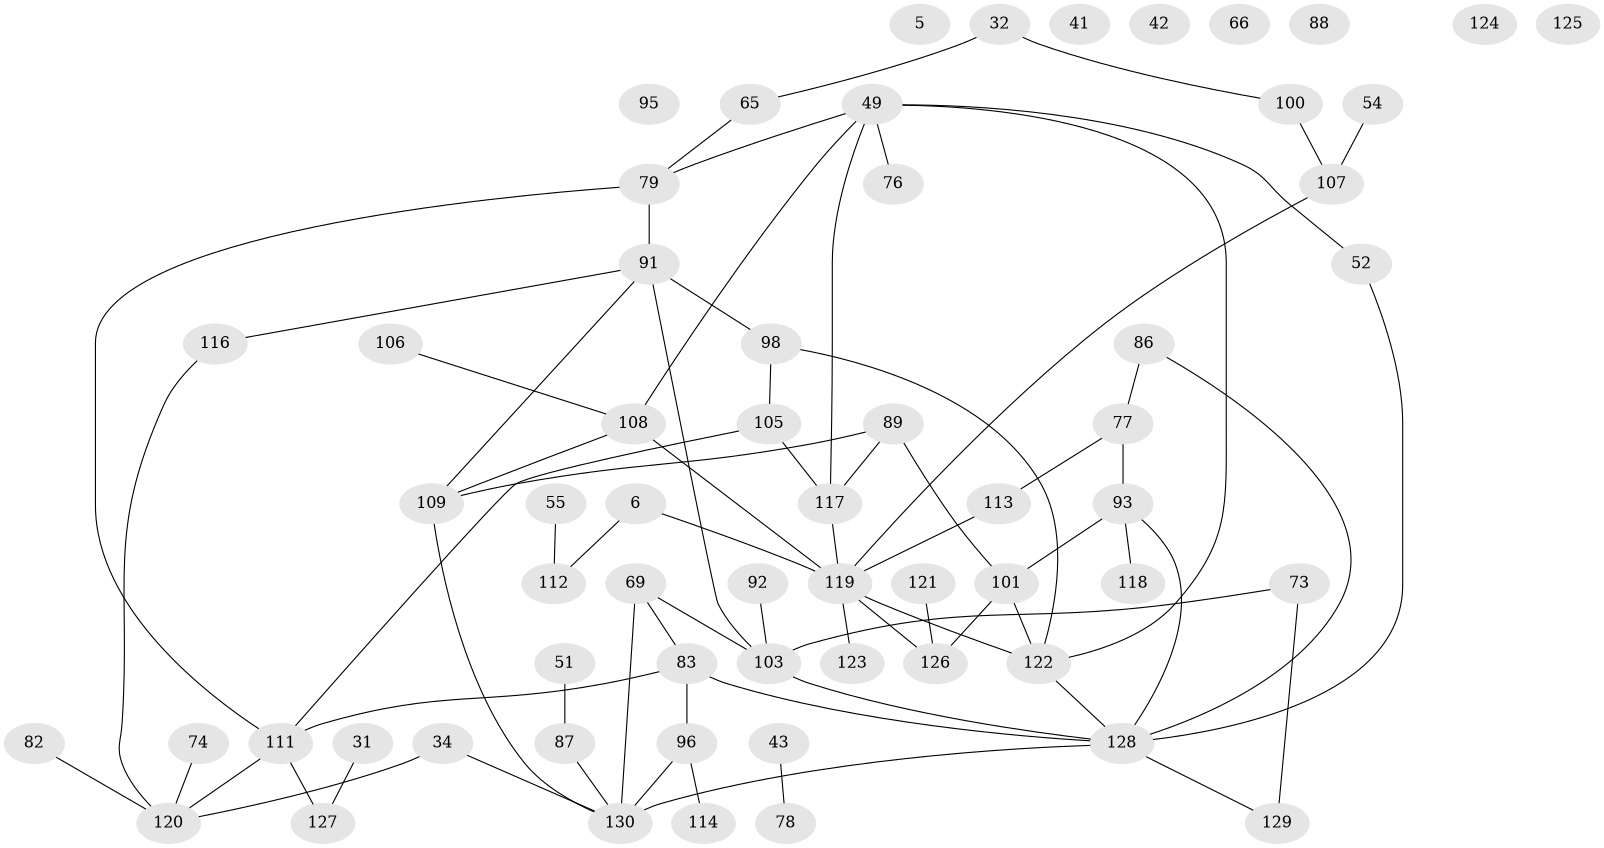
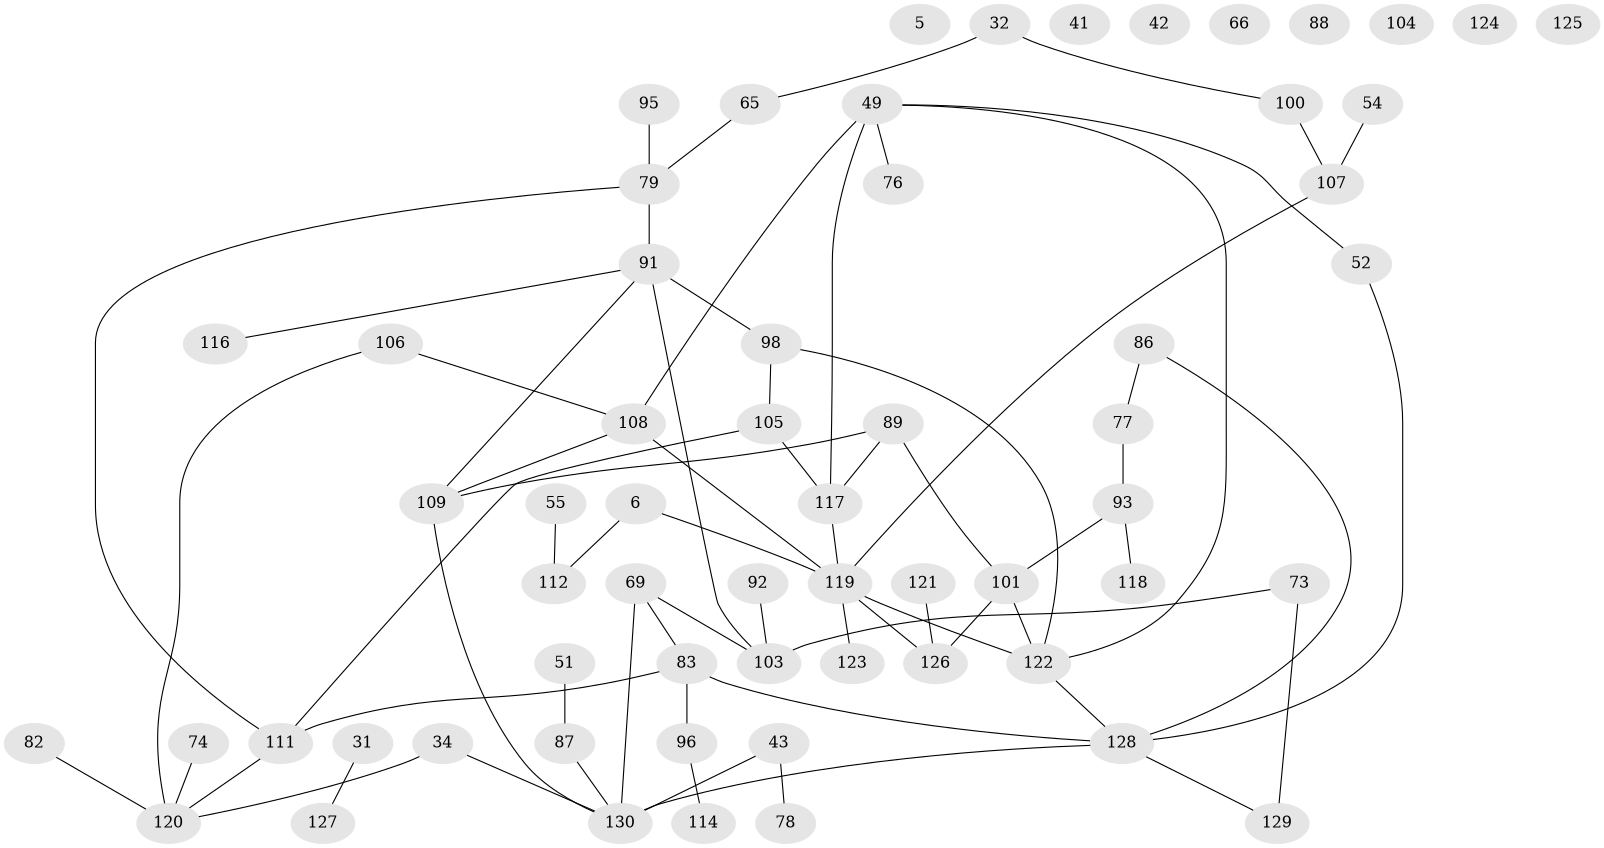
none -> (1402, 24)
(759, 142) -> (649, 144)
(999, 504) -> none
(124, 580) -> (180, 528)
(1179, 621) -> none
(940, 716) -> none
(654, 783) -> (703, 782)
(302, 784) -> none
